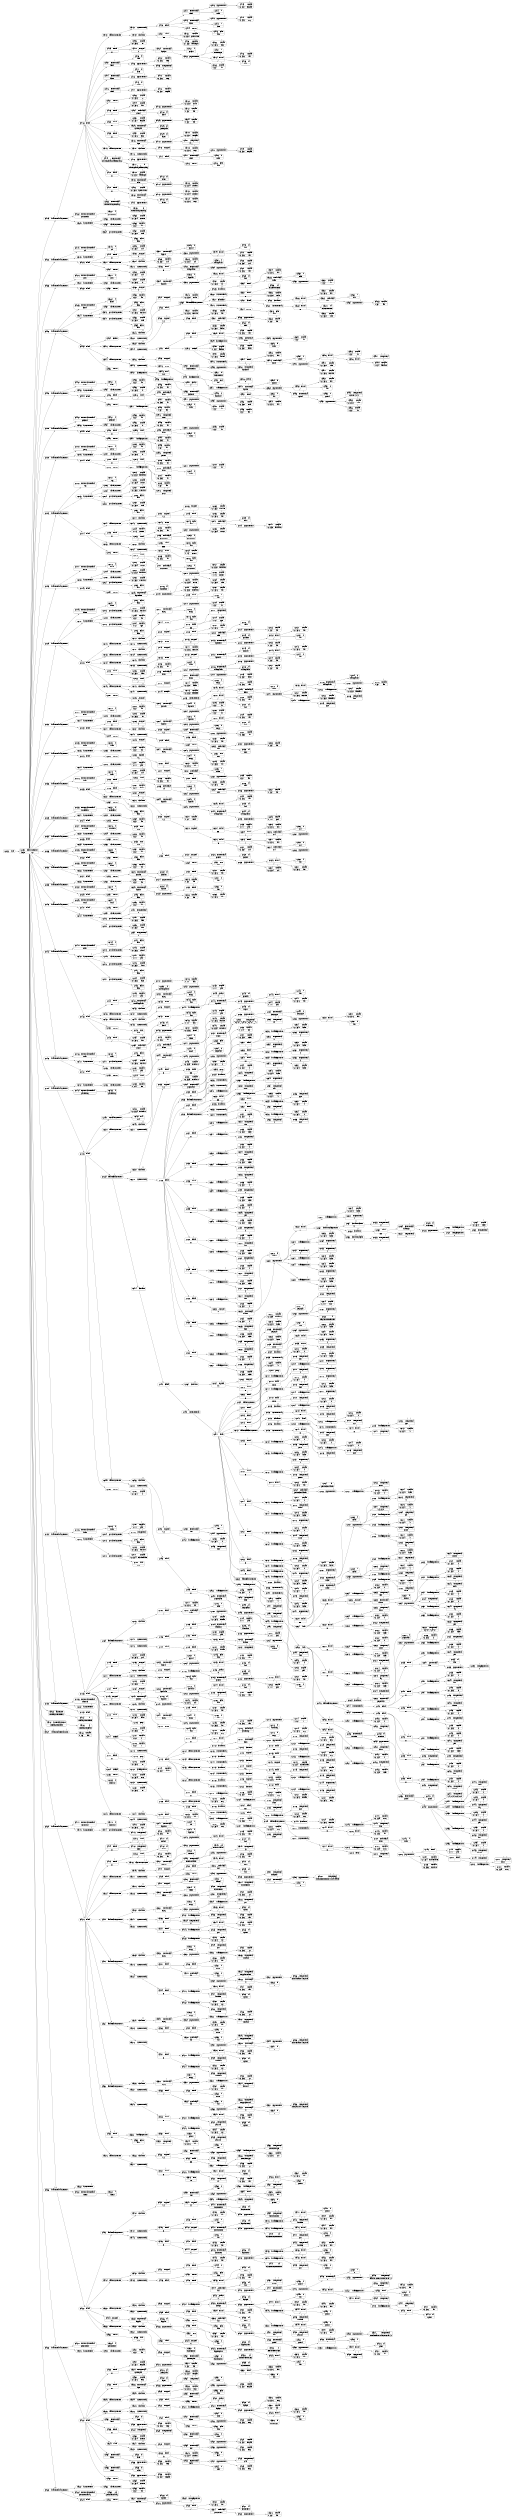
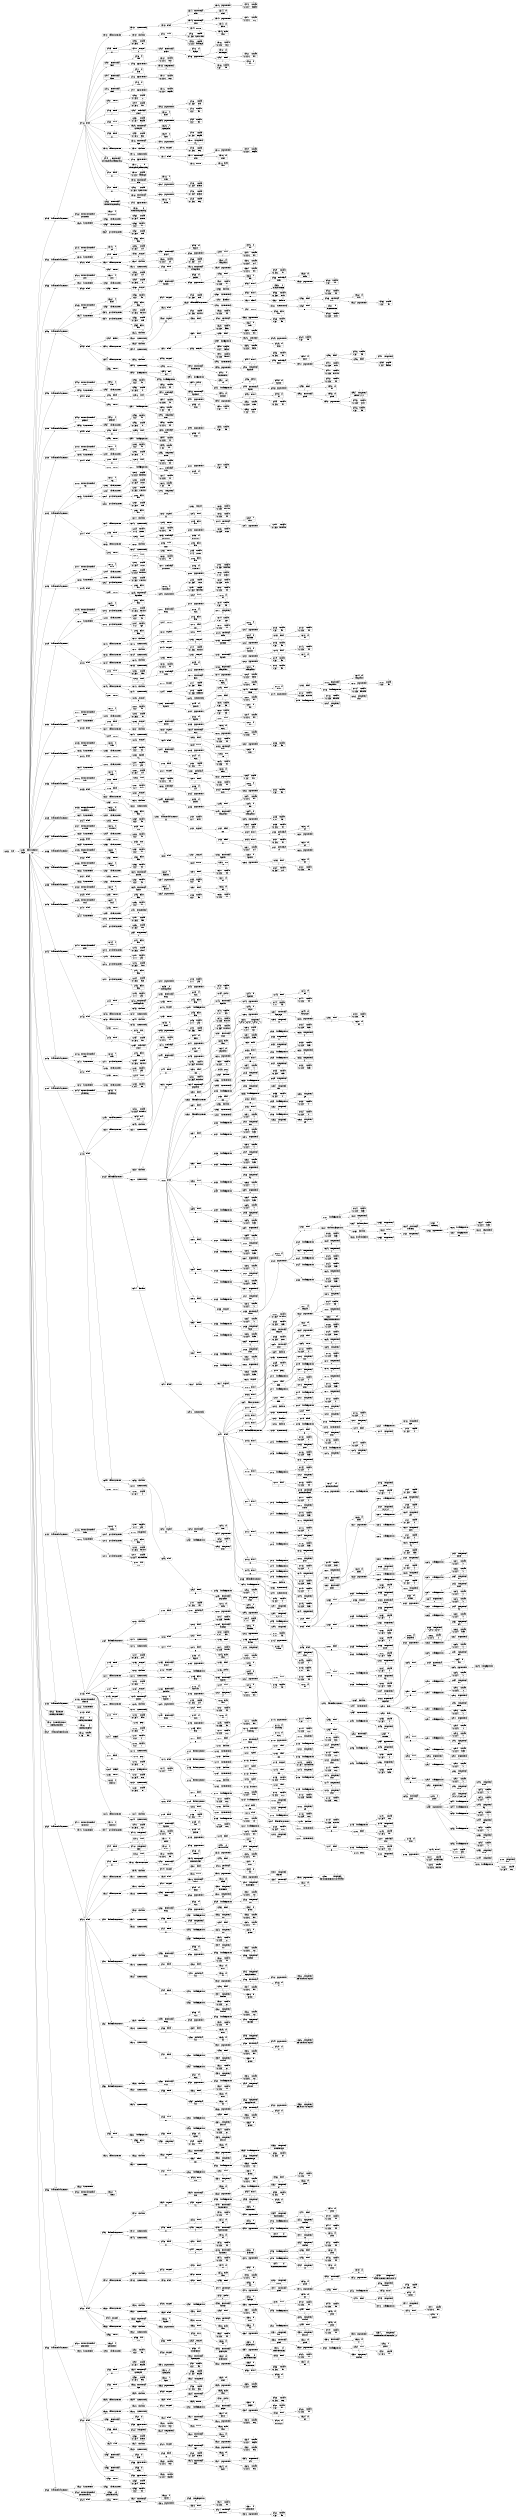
(167, 817) -> (169, 817)
